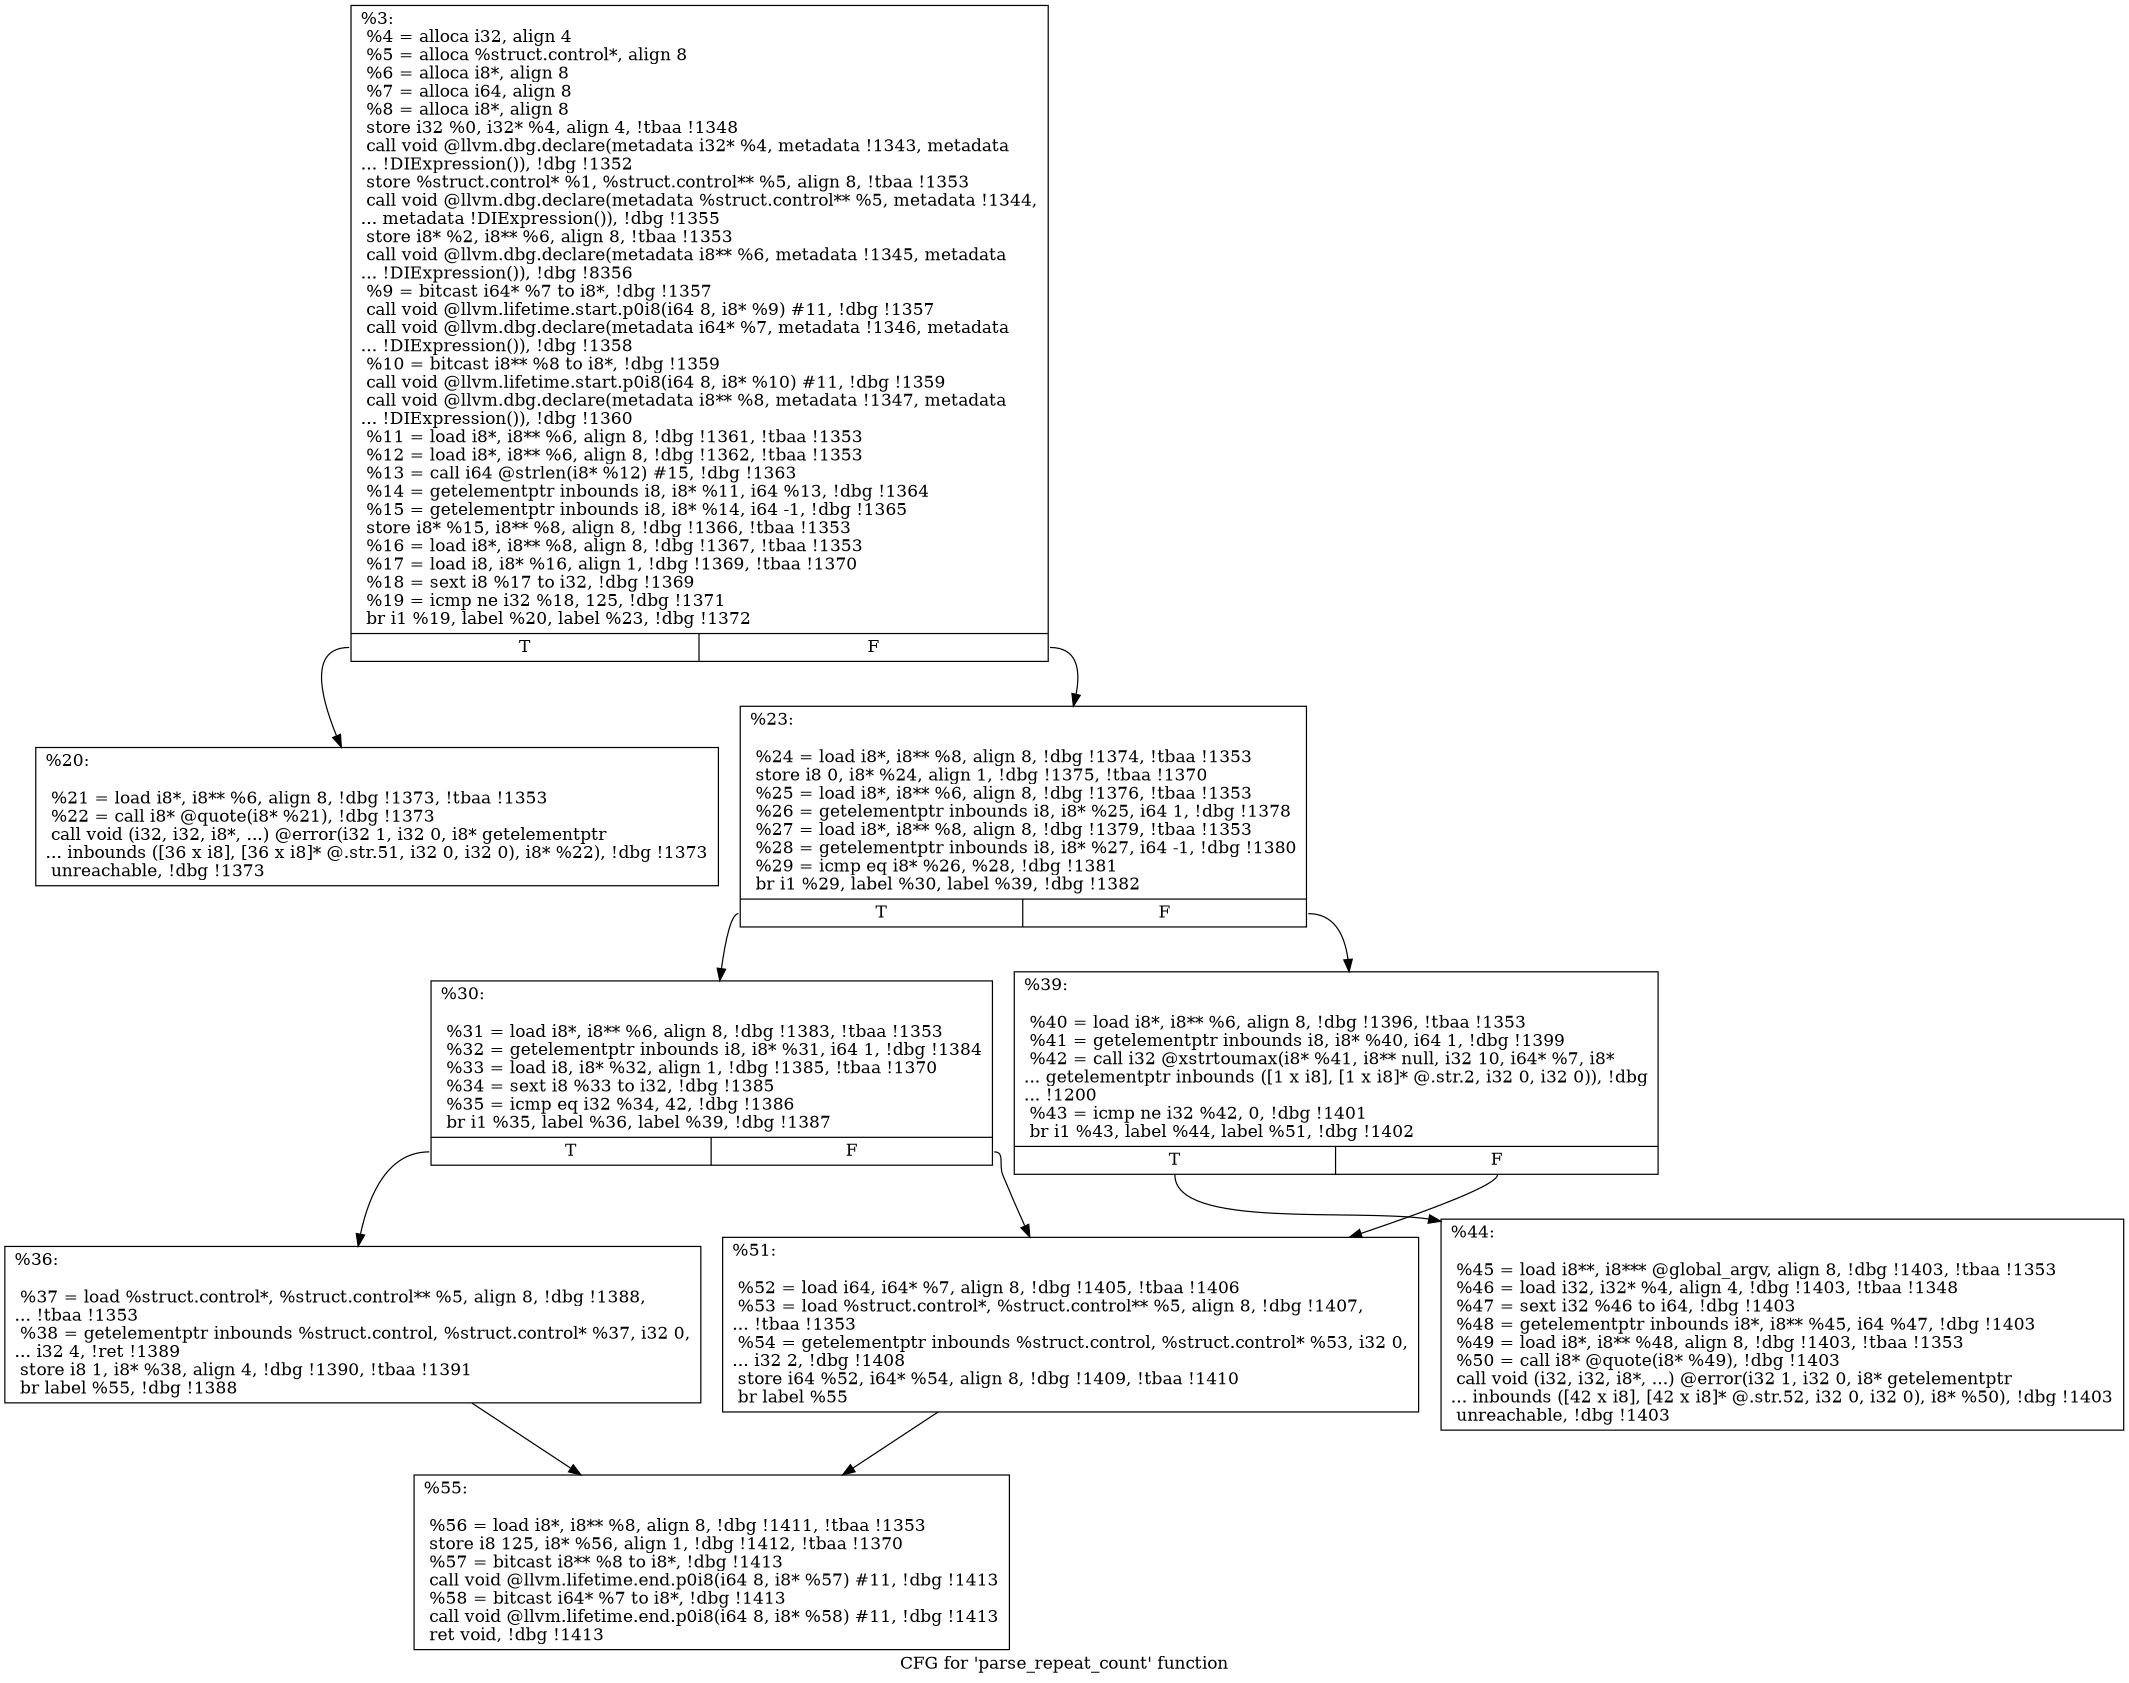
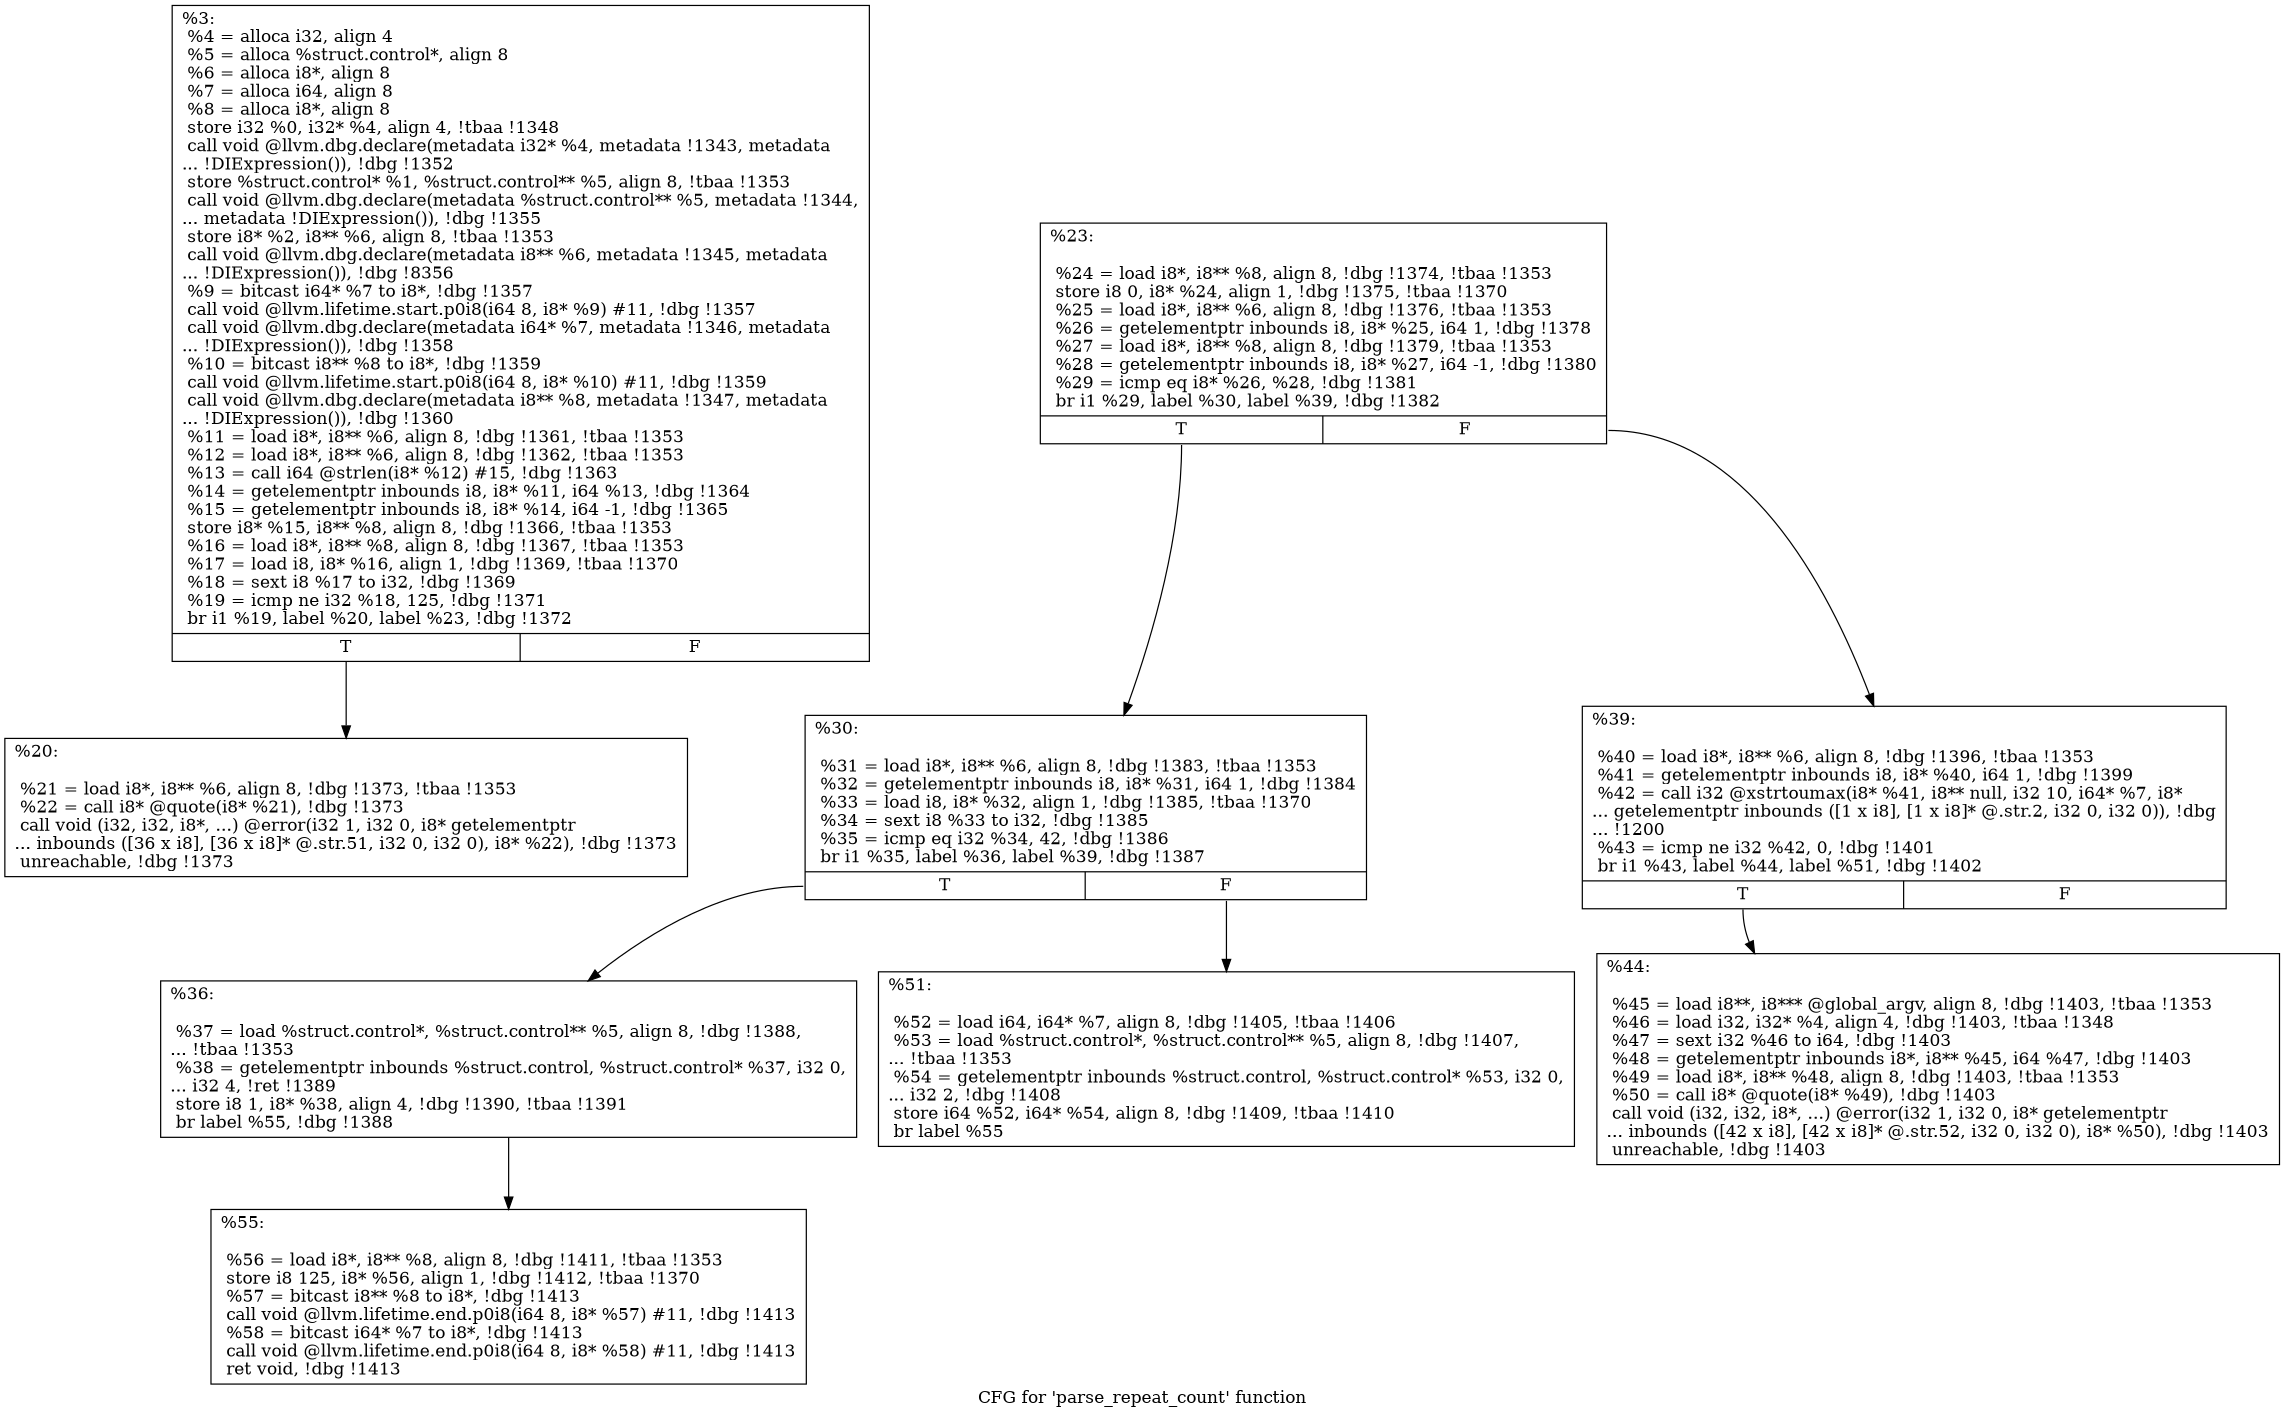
(1075, 663) -> none
(1432, 1208) -> none
(895, 1440) -> none
